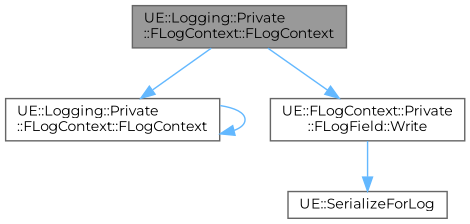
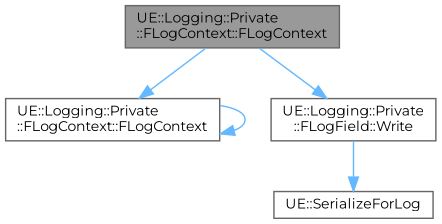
(368, 120) -> (353, 120)
